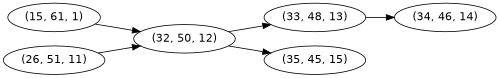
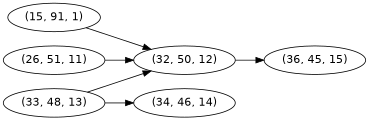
(54, 17) -> (54, 17)
(246, 29) -> (115, 83)
(315, 60) -> (315, 60)
